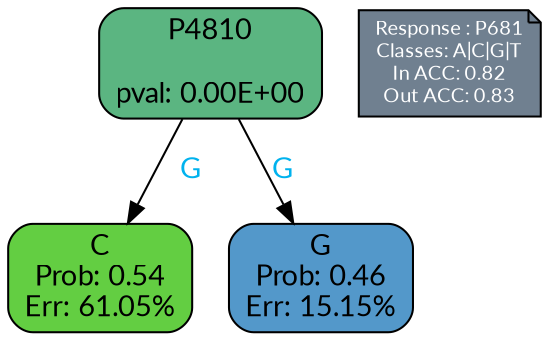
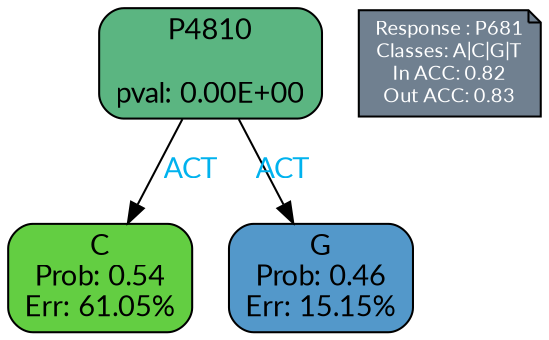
(191, 171) -> (191, 171)
(283, 171) -> (283, 171)
